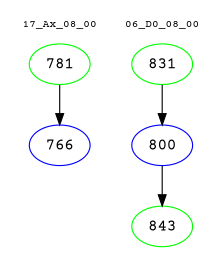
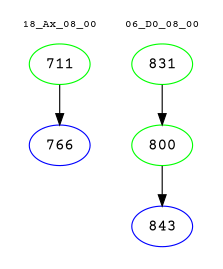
(60, 24) -> (60, 24)
(60, 64) -> (60, 64)
(162, 145) -> (162, 145)
(162, 226) -> (162, 226)
